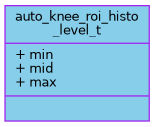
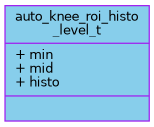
(36, 83) -> (38, 83)
